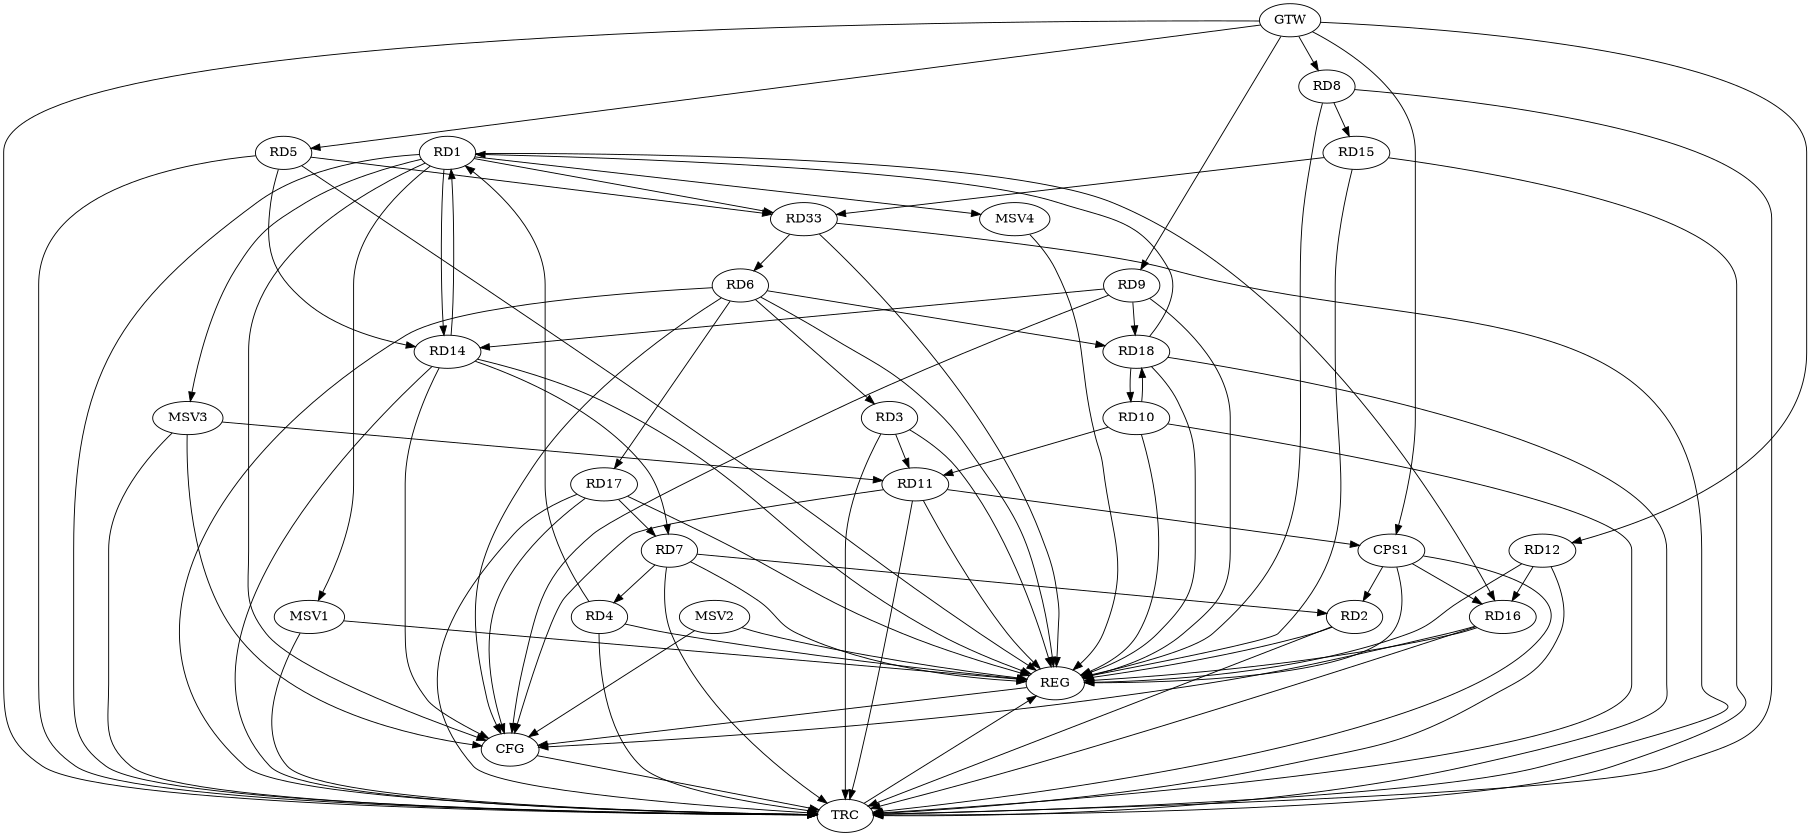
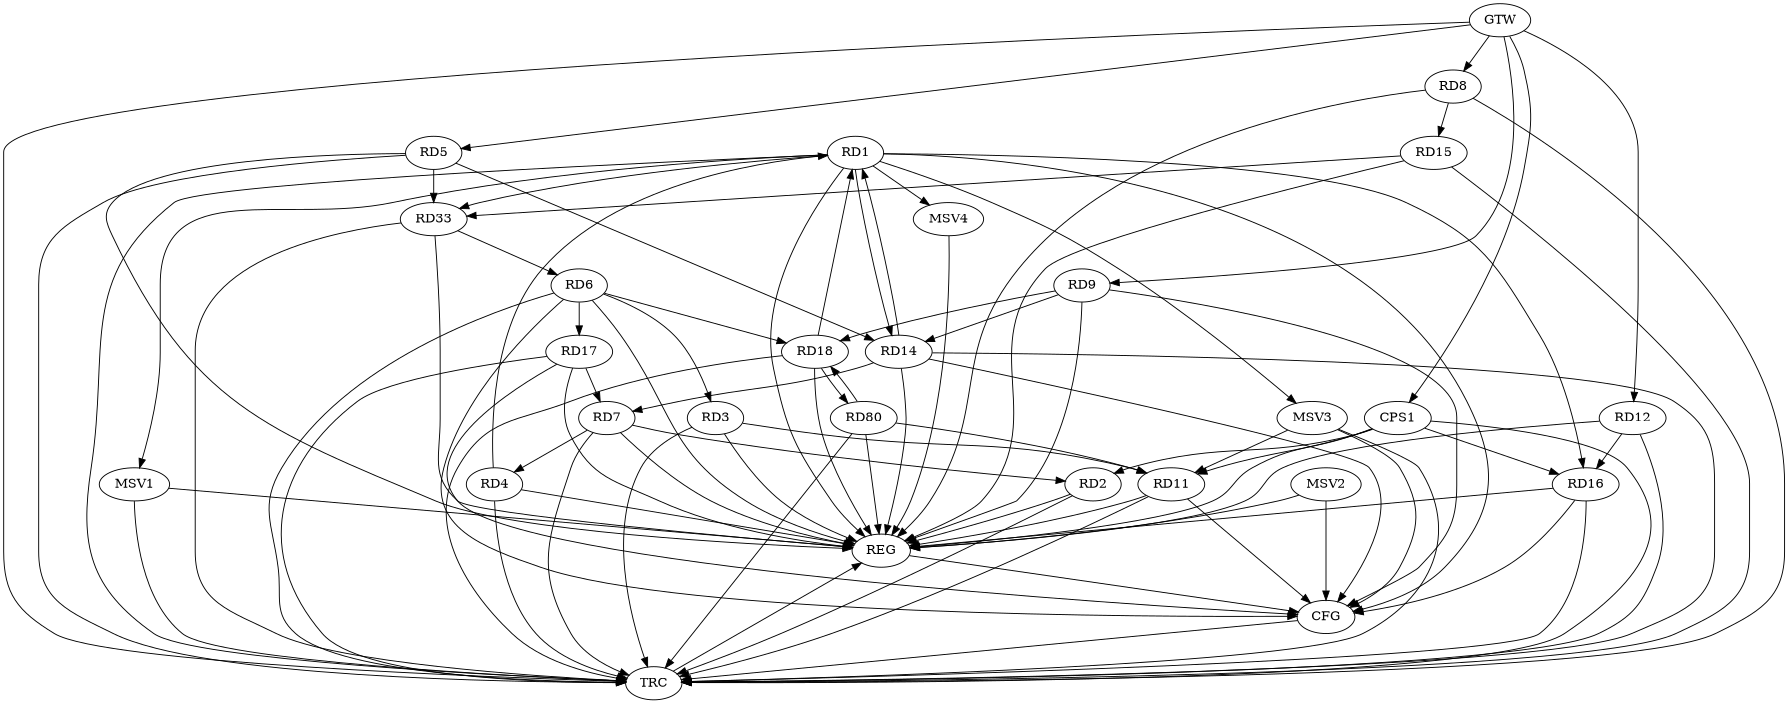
none -> (771, 332)
(1136, 418) -> (864, 418)
(1149, 517) -> (1260, 457)
